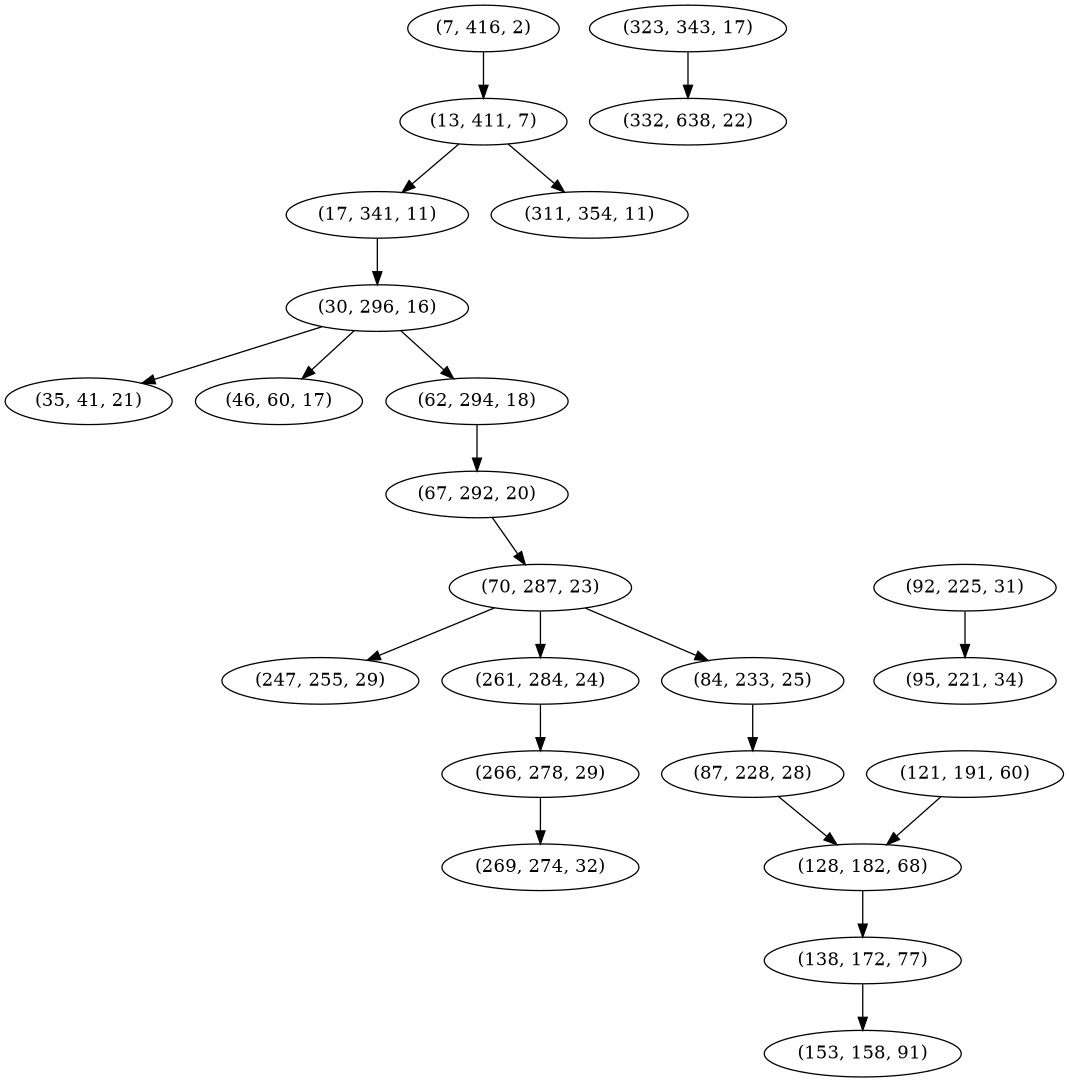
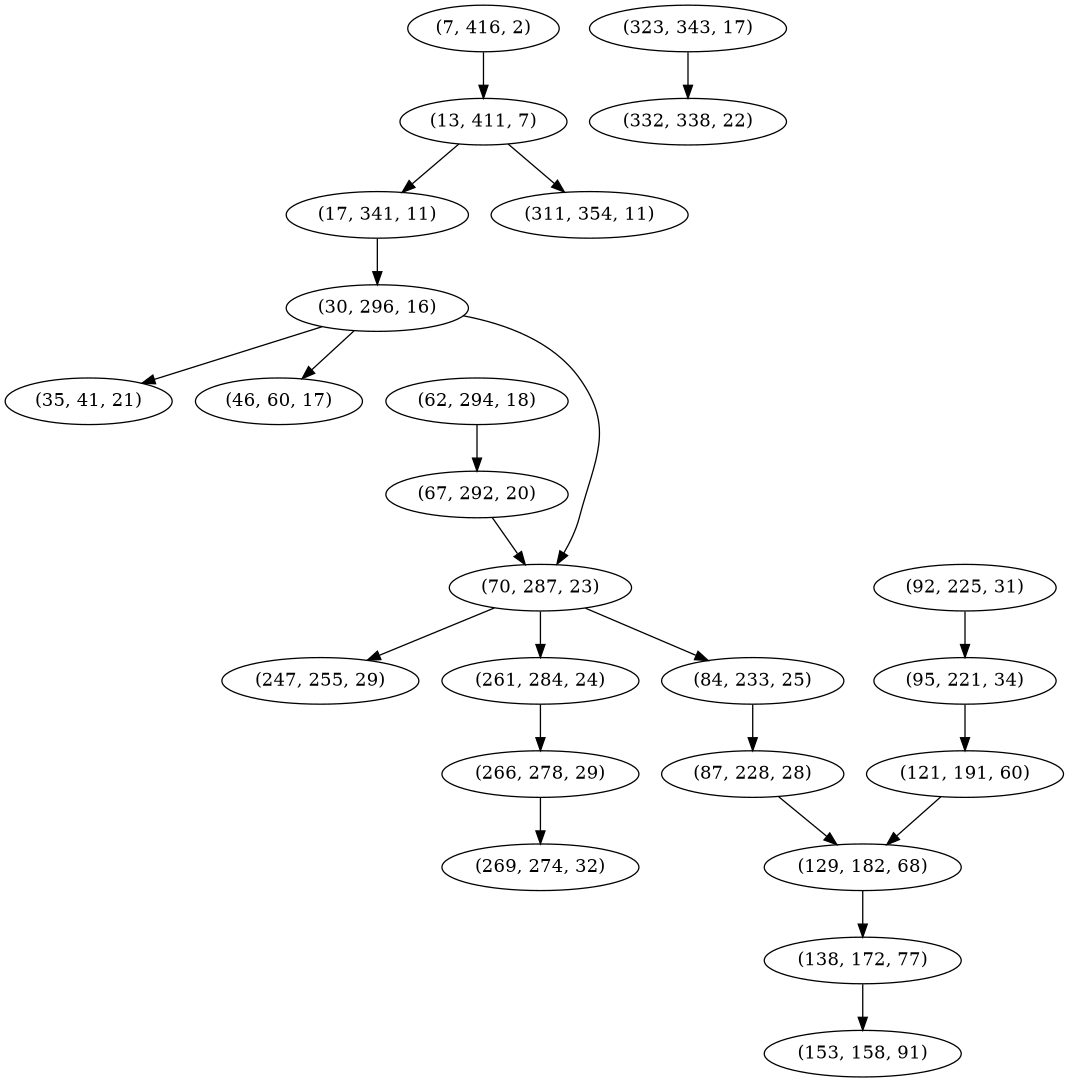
(688, 122) -> (688, 122)
(422, 350) -> (592, 400)
none -> (965, 721)
(863, 867) -> (863, 867)
